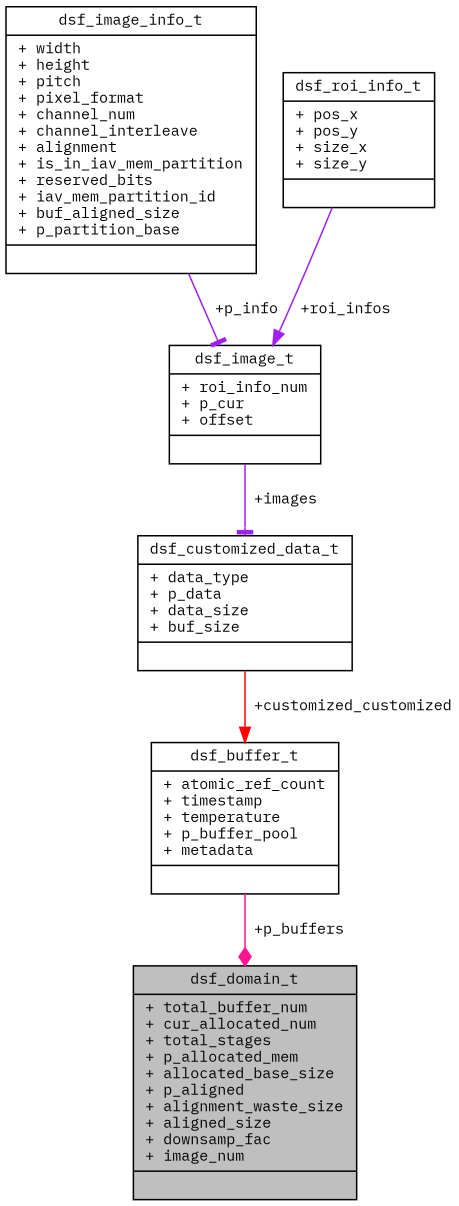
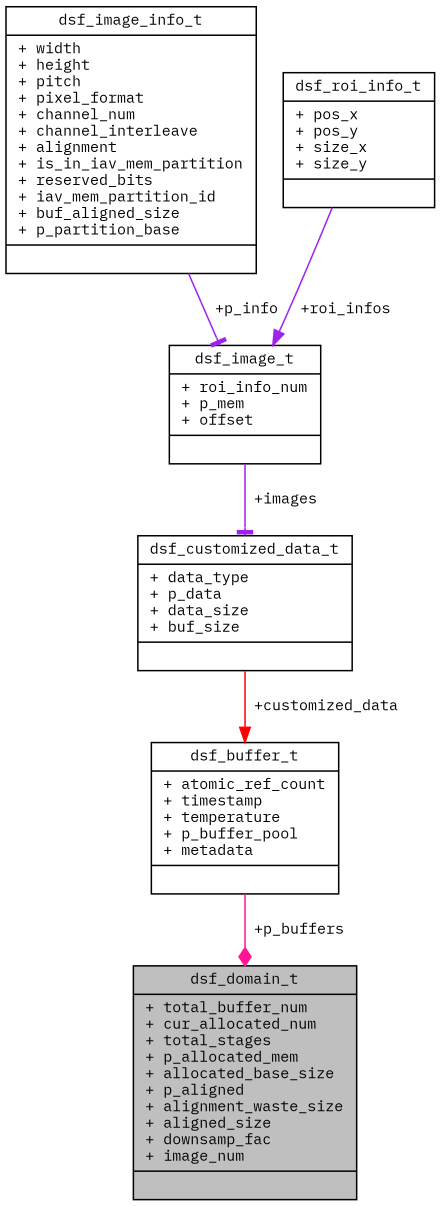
(214, 404) -> (214, 404)
(349, 707) -> (322, 707)
